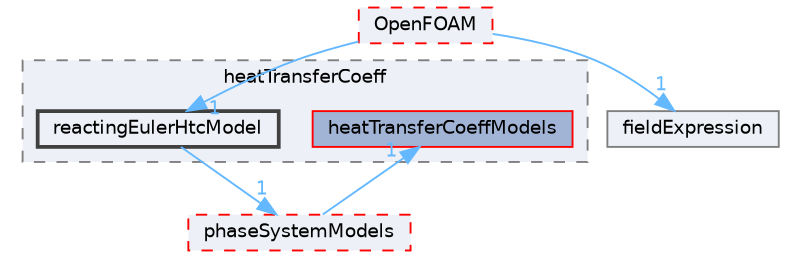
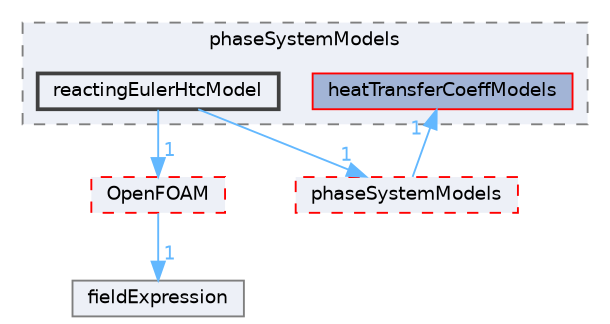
(264, 73) -> (158, 136)
(305, 78) -> (305, 40)
